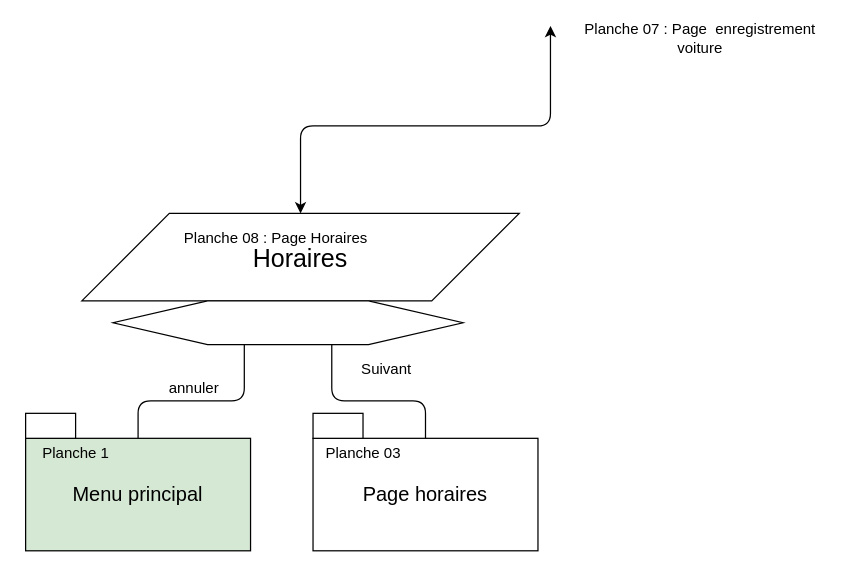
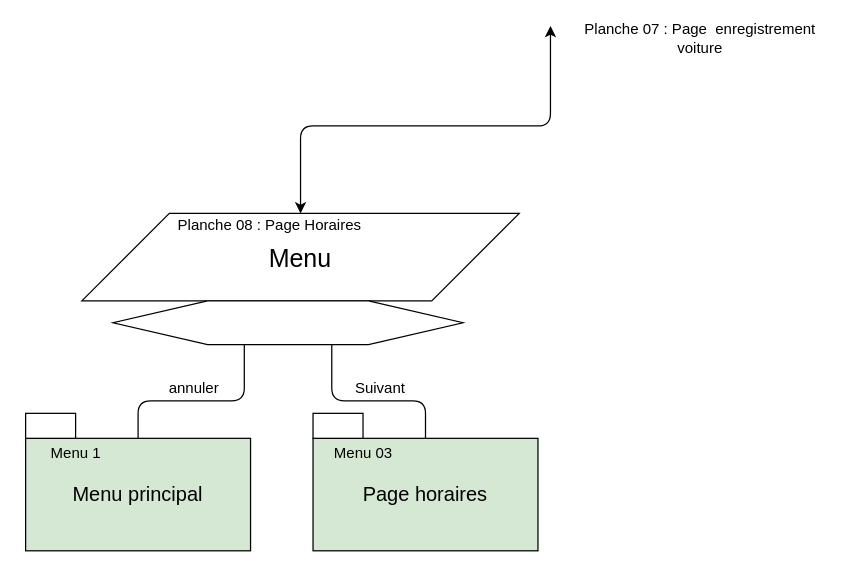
(276, 238) -> (270, 226)
(301, 257) -> (301, 257)
(387, 369) -> (381, 388)
(76, 451) -> (76, 451)
(364, 451) -> (364, 451)
(426, 494) -> (426, 494)
